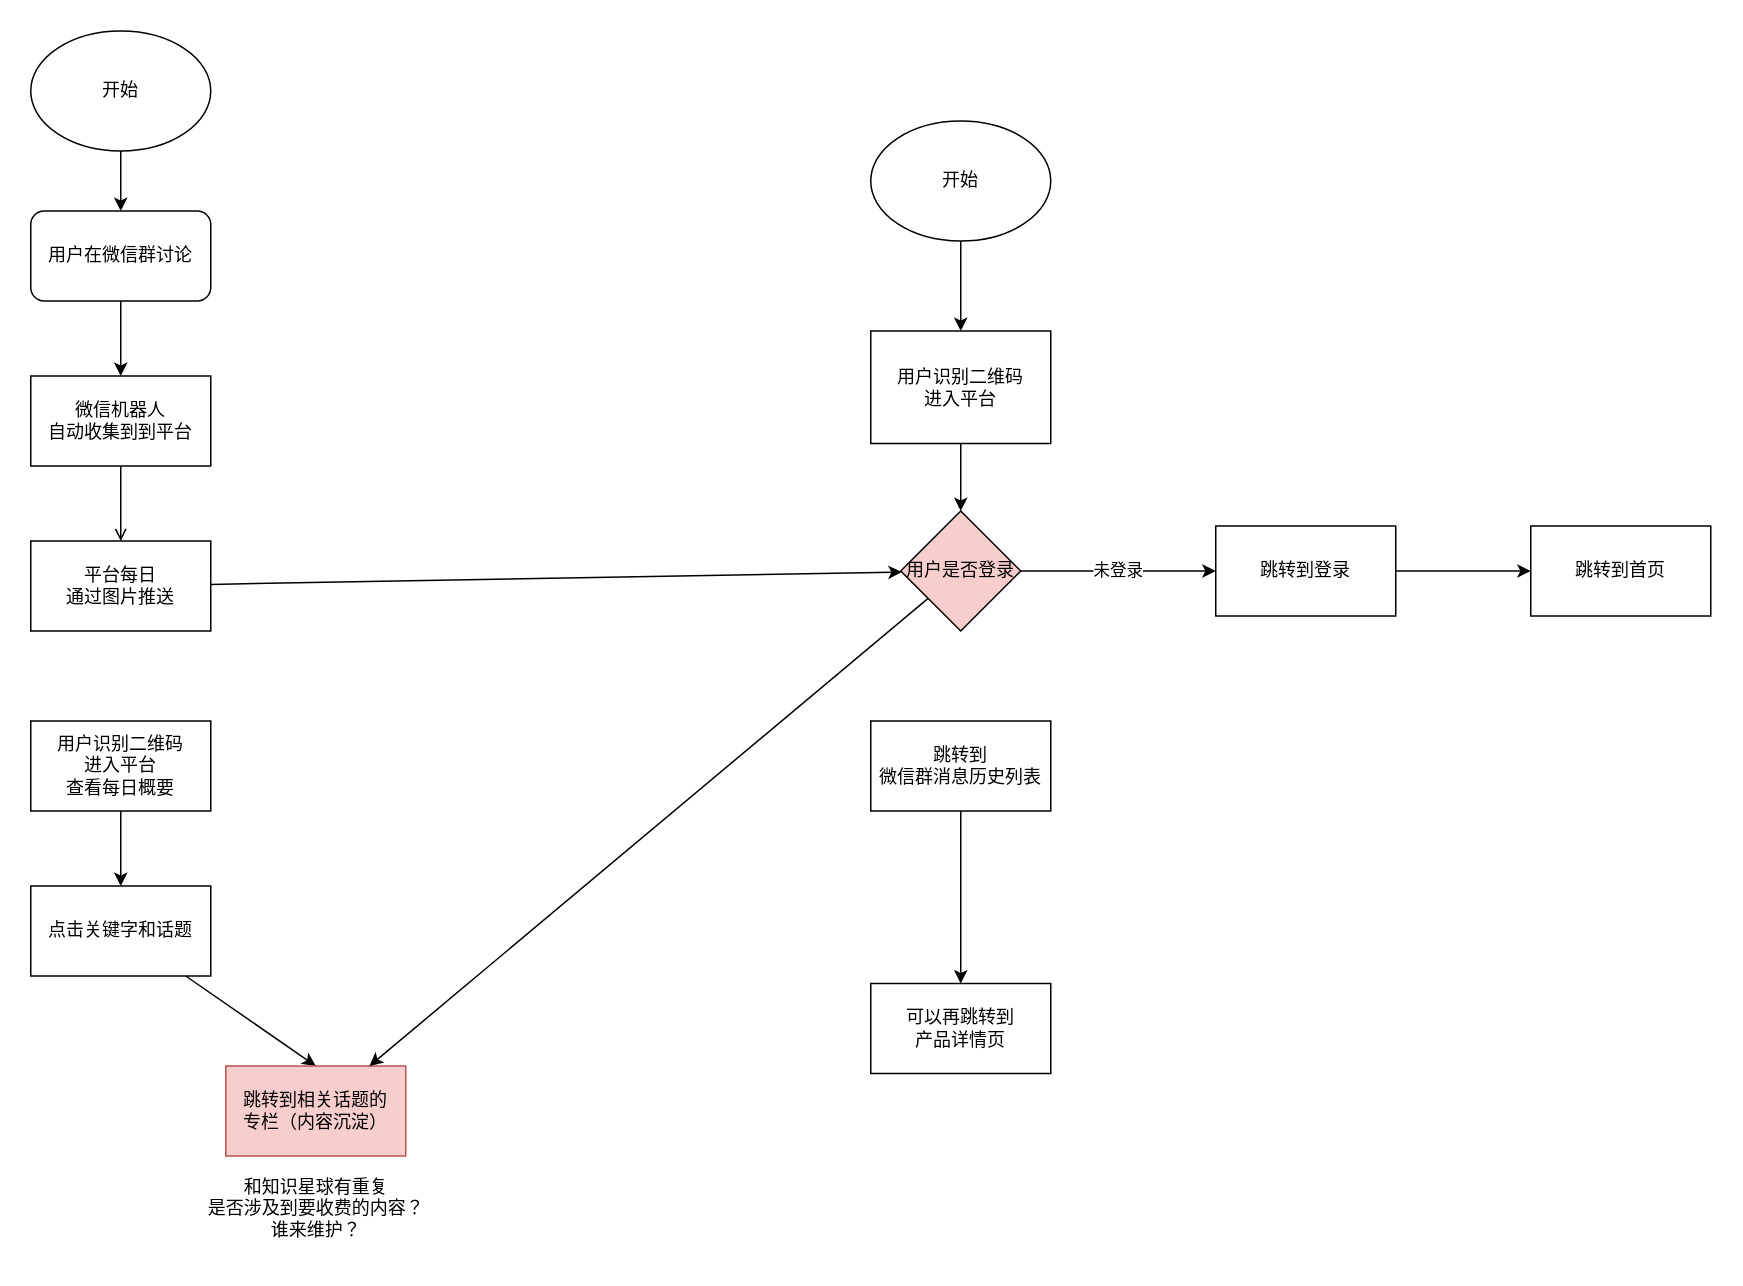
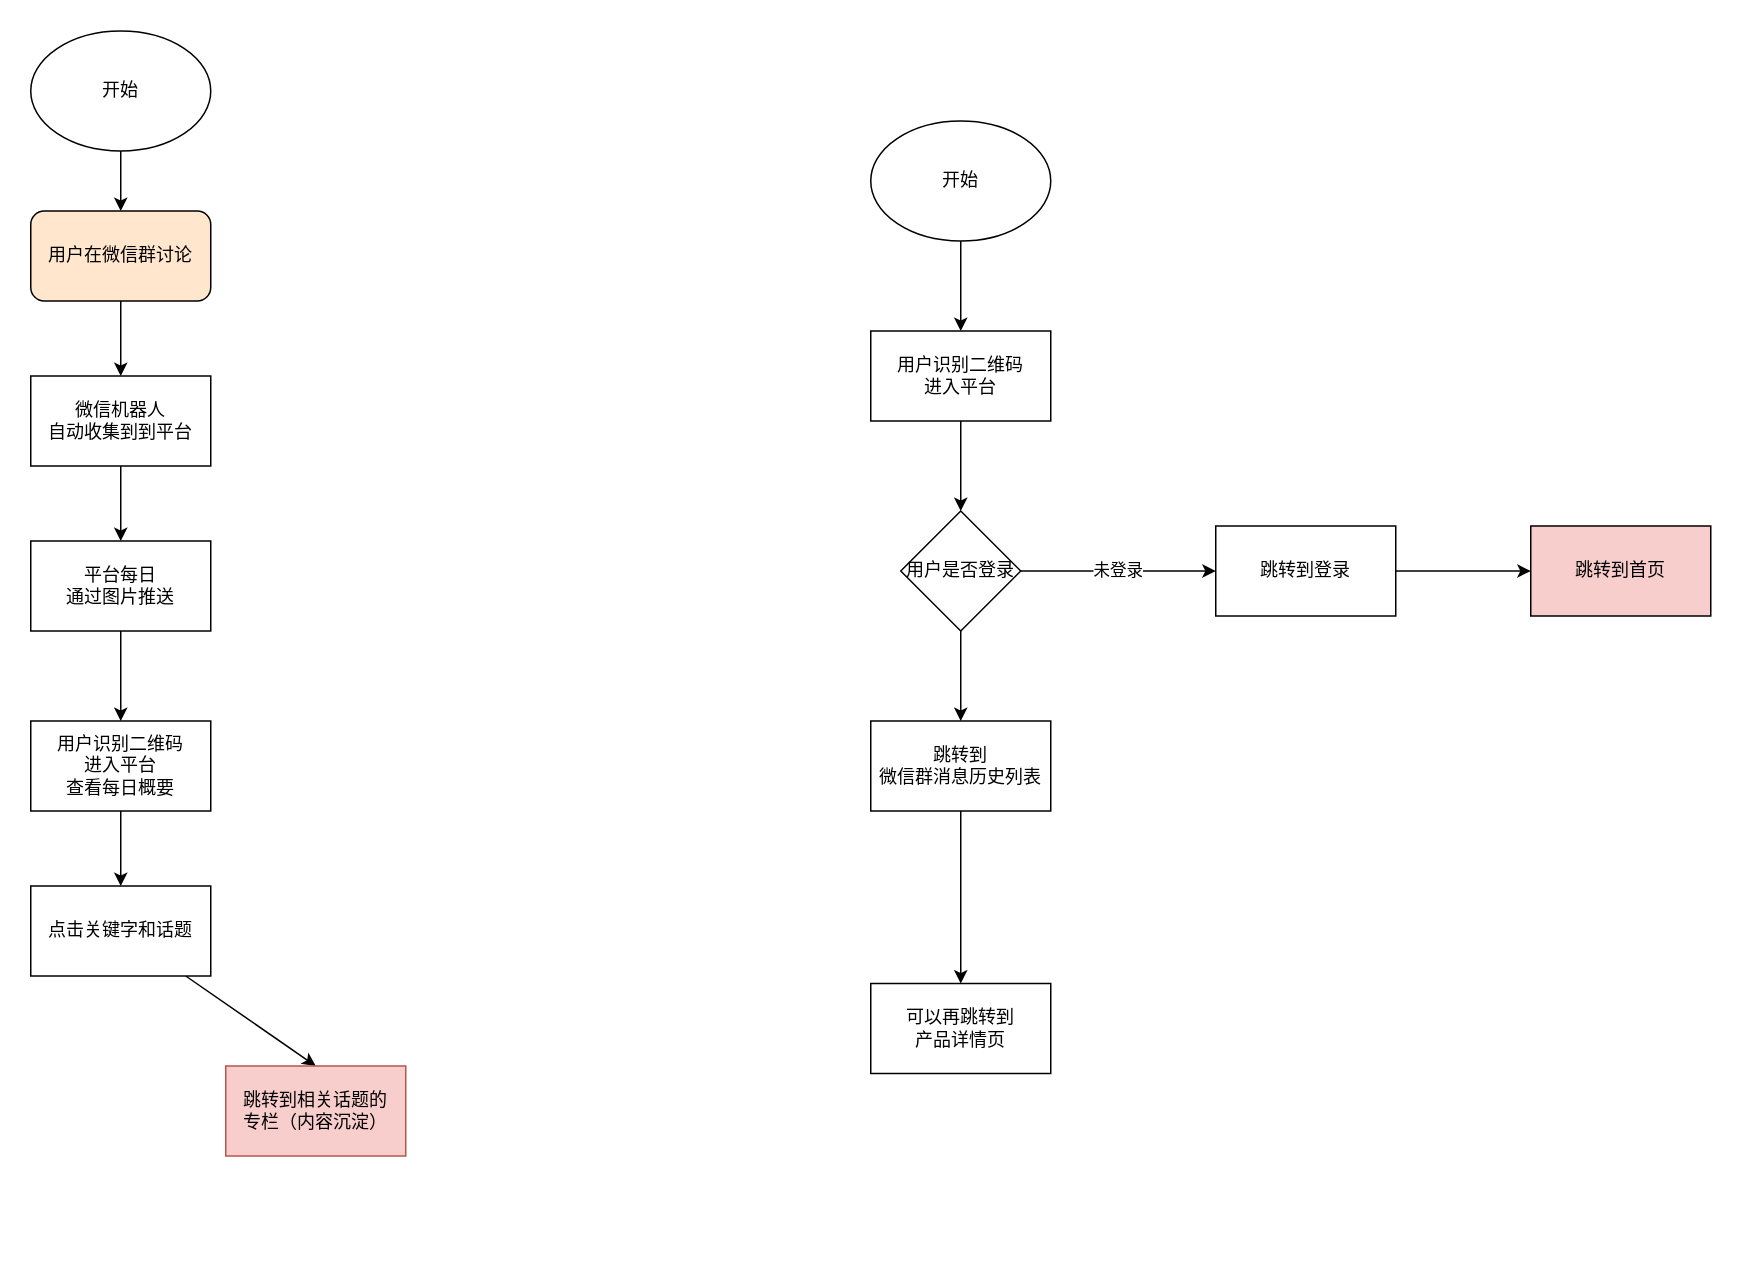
(121, 256) -> (121, 256)
(961, 387) -> (961, 376)
(121, 531) -> (121, 529)
(961, 571) -> (961, 571)
(1621, 571) -> (1621, 571)
(551, 578) -> (121, 671)
(652, 829) -> (961, 671)
(316, 1208) -> none
